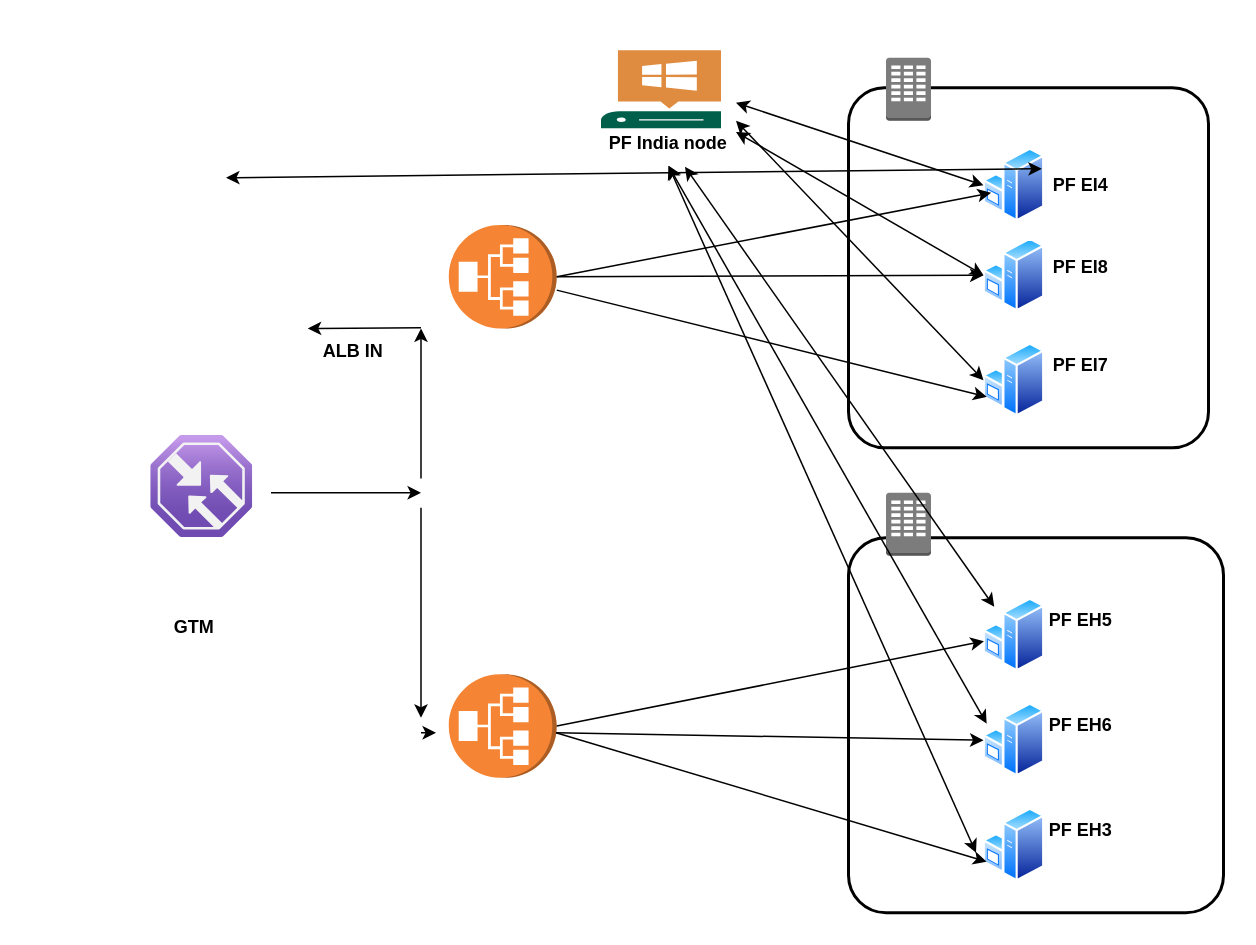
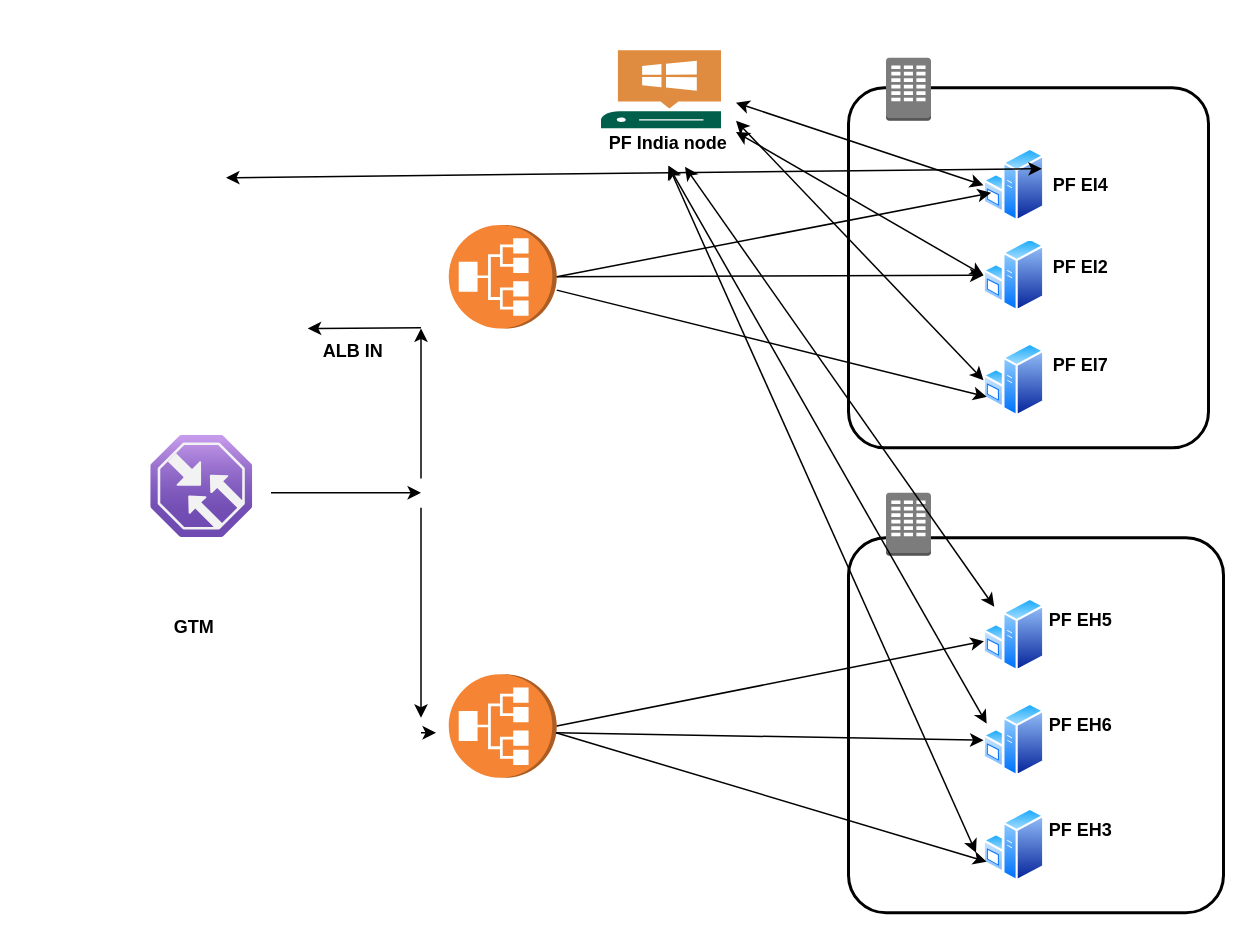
(1081, 268) -> (1081, 268)
